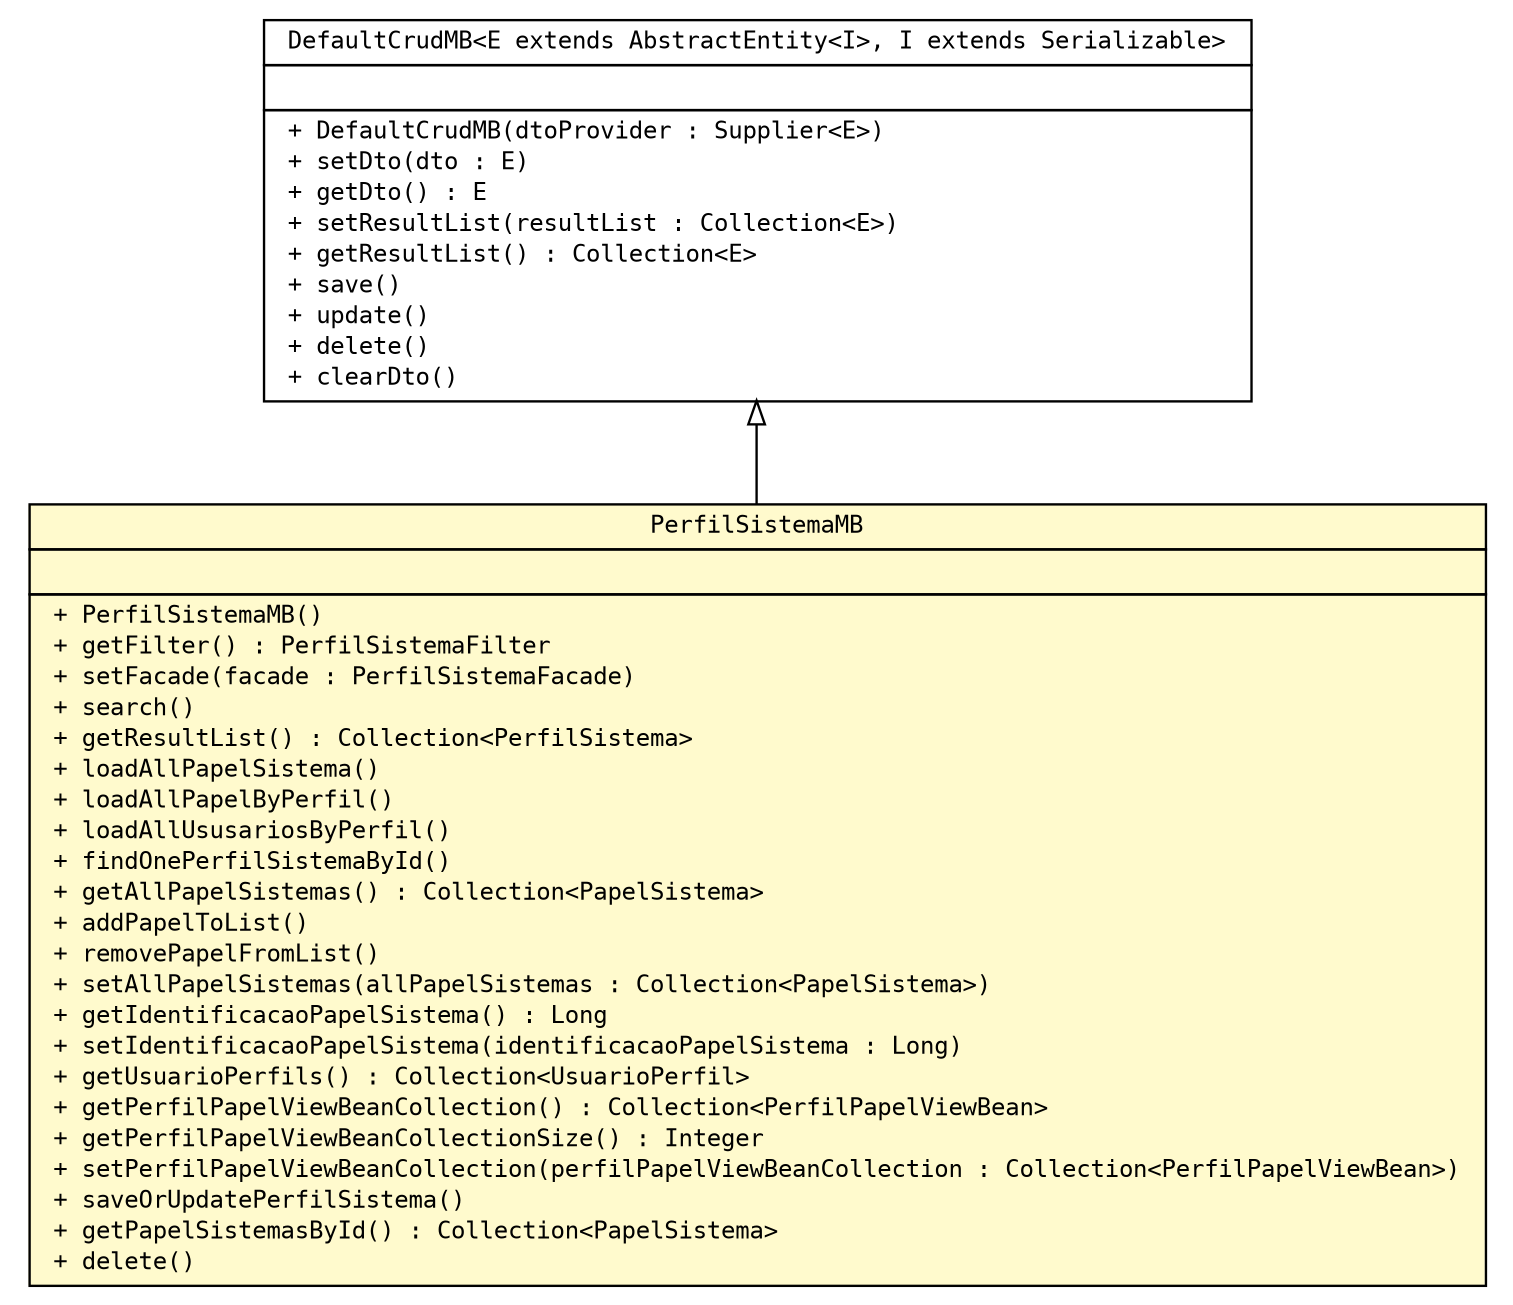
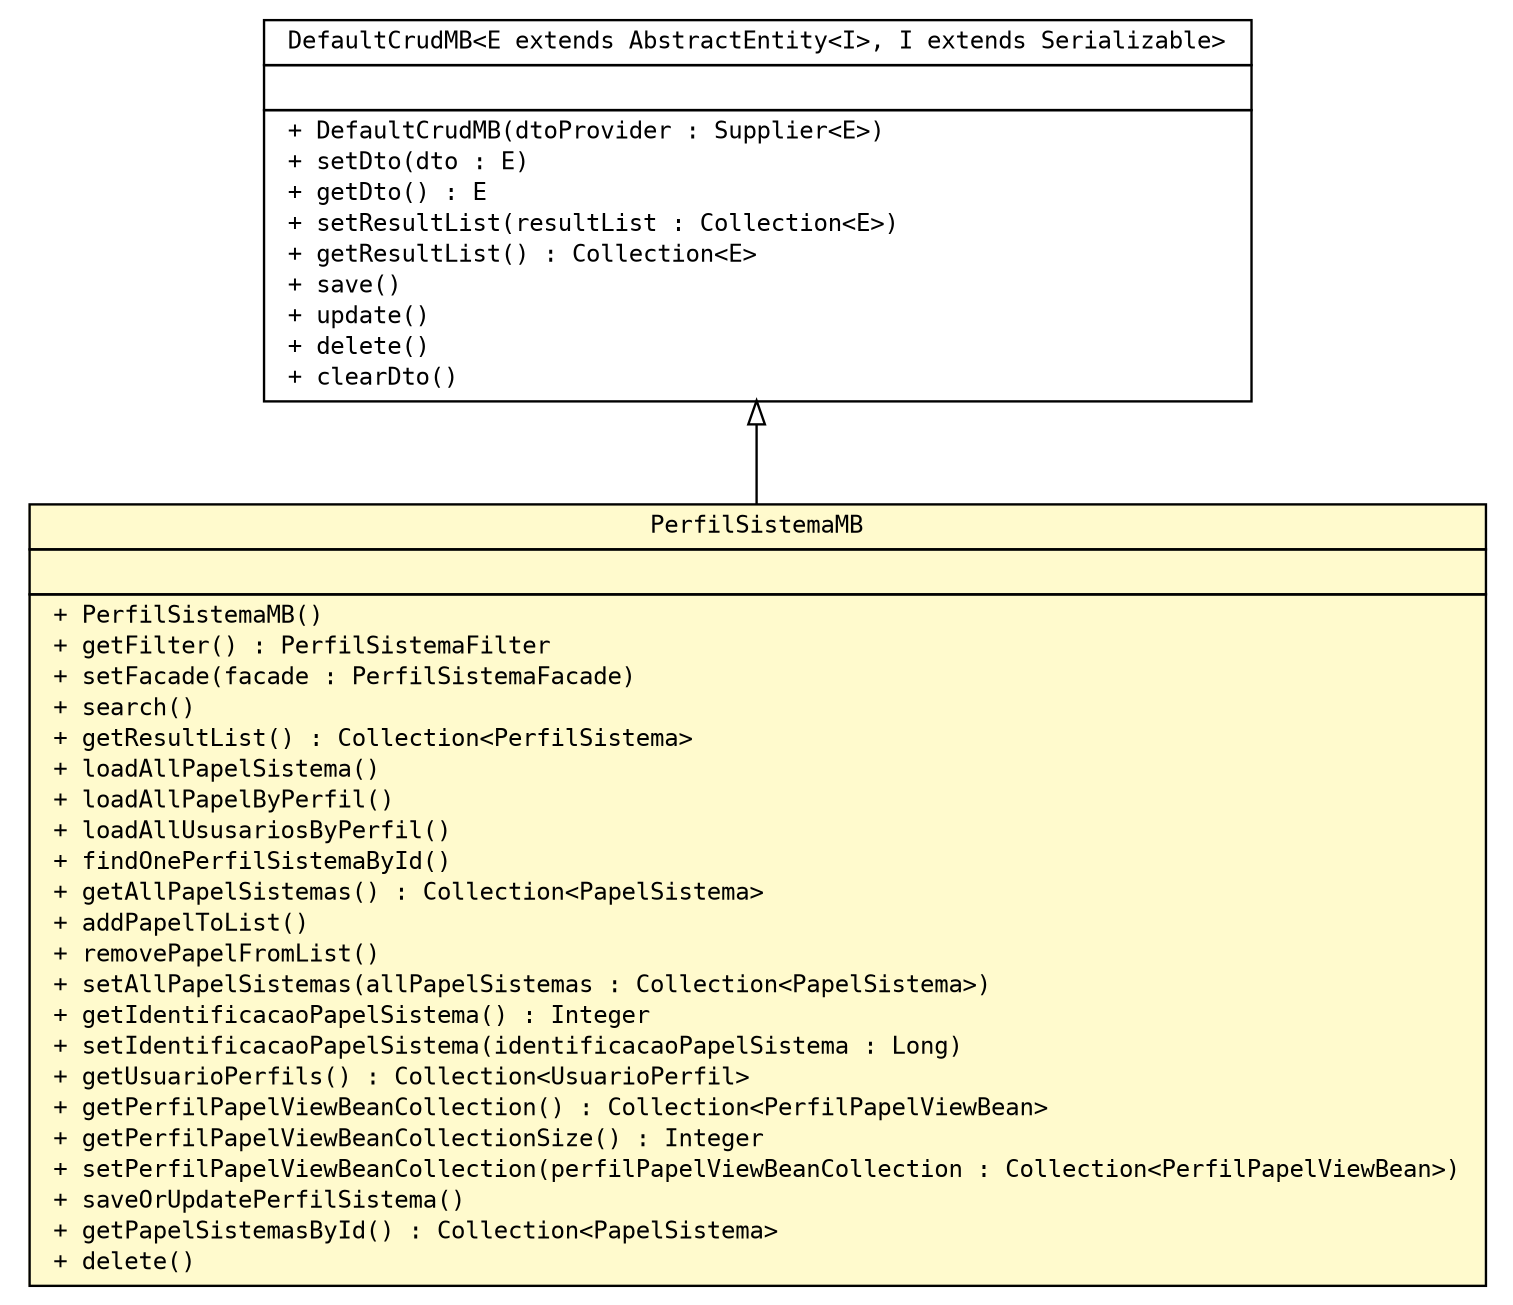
(332, 1016) -> (353, 1016)
